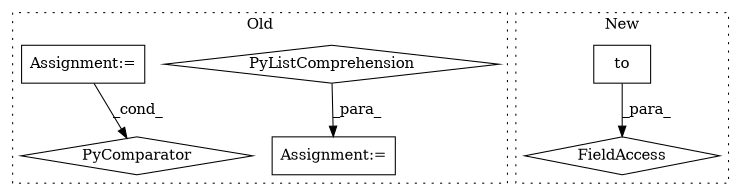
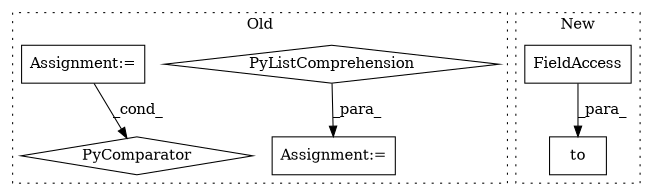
(622, 105) -> (578, 105)
(622, 156) -> (578, 64)
